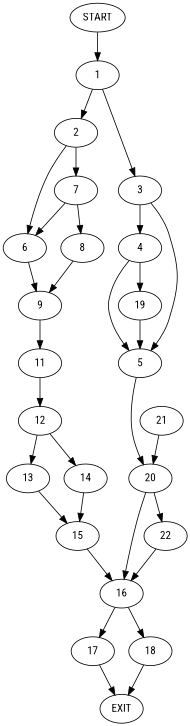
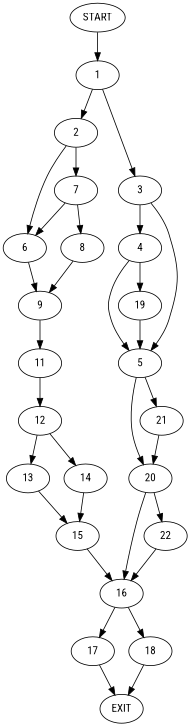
none -> (149, 388)
